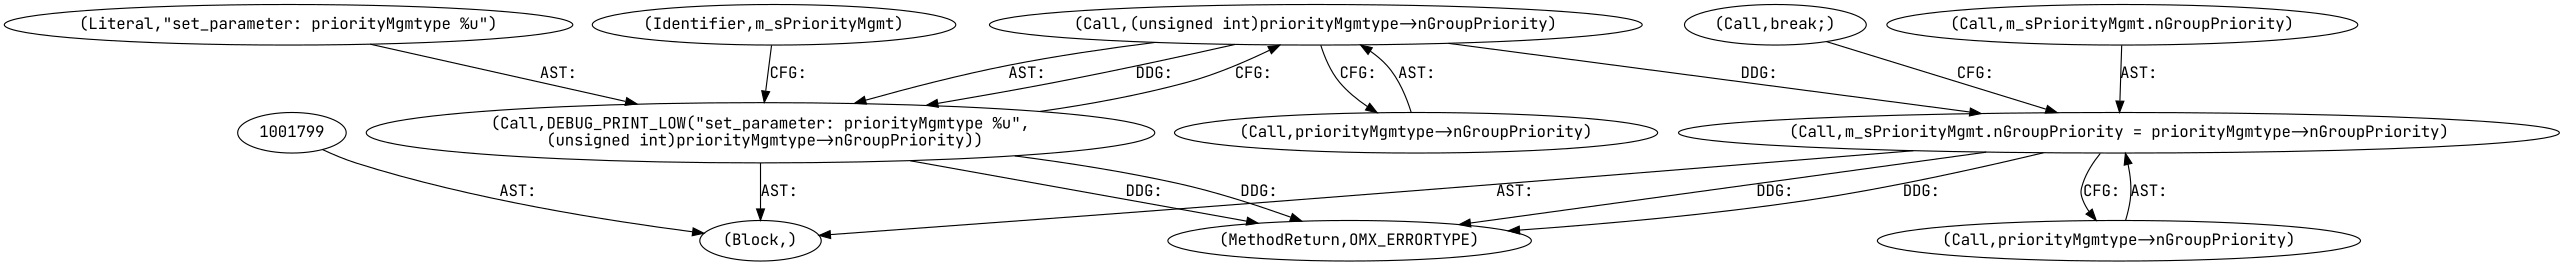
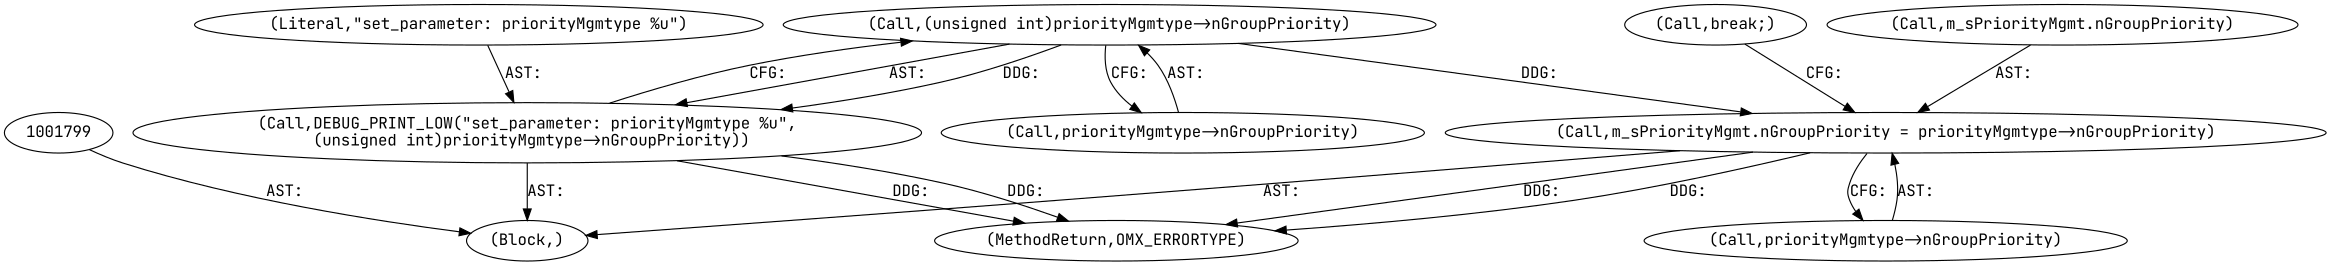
(774, 25) -> none
